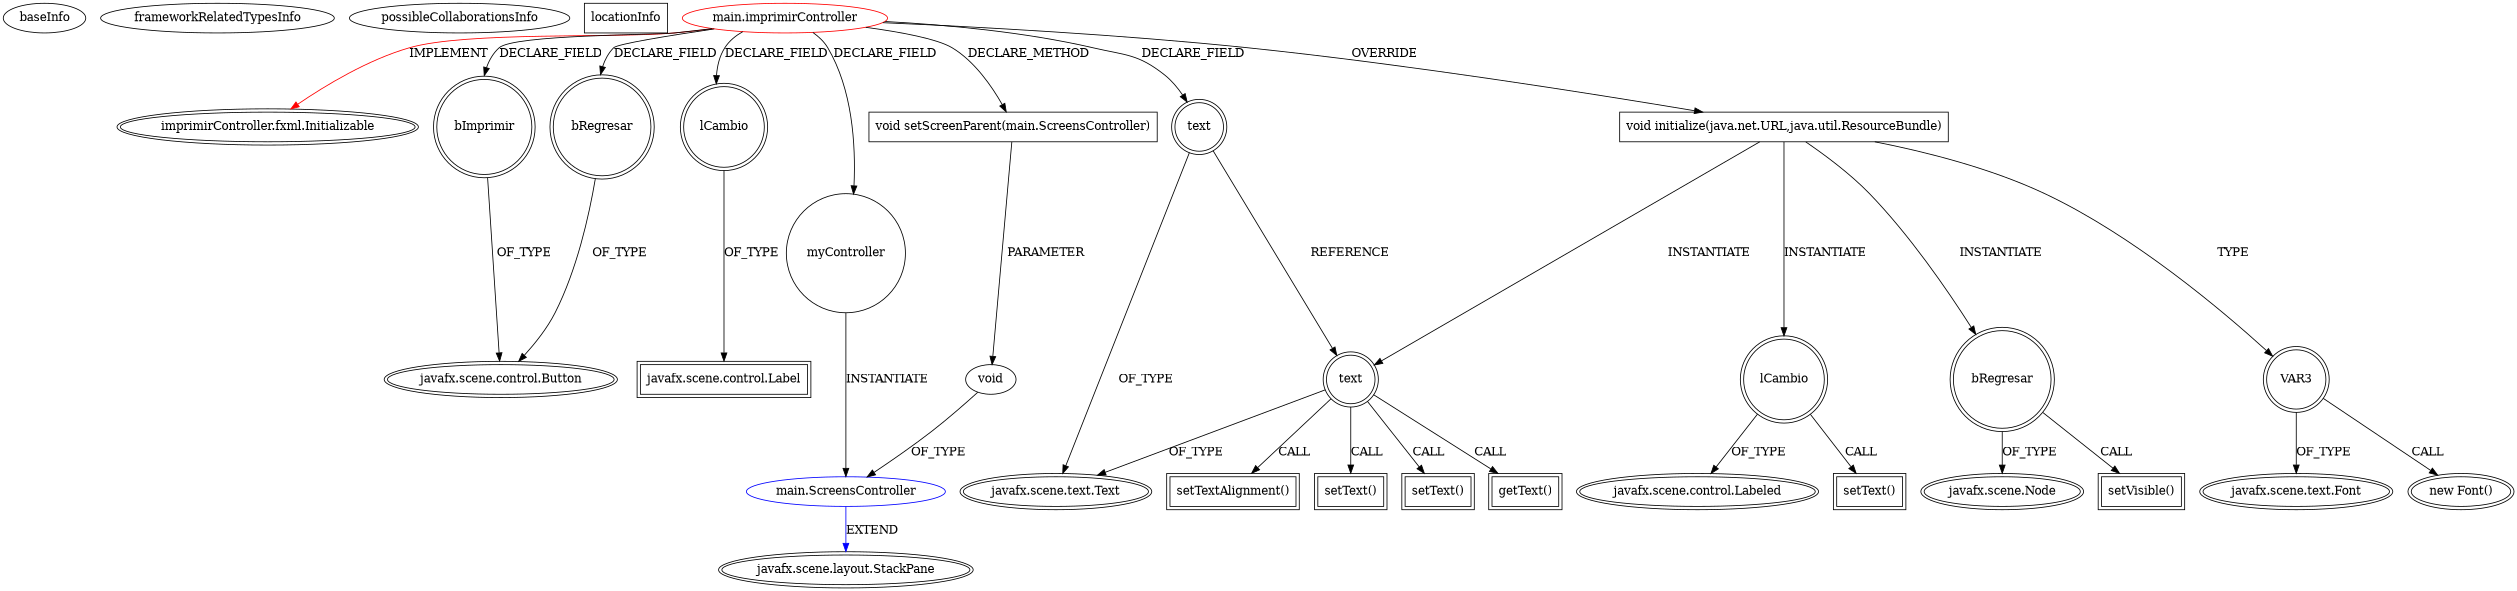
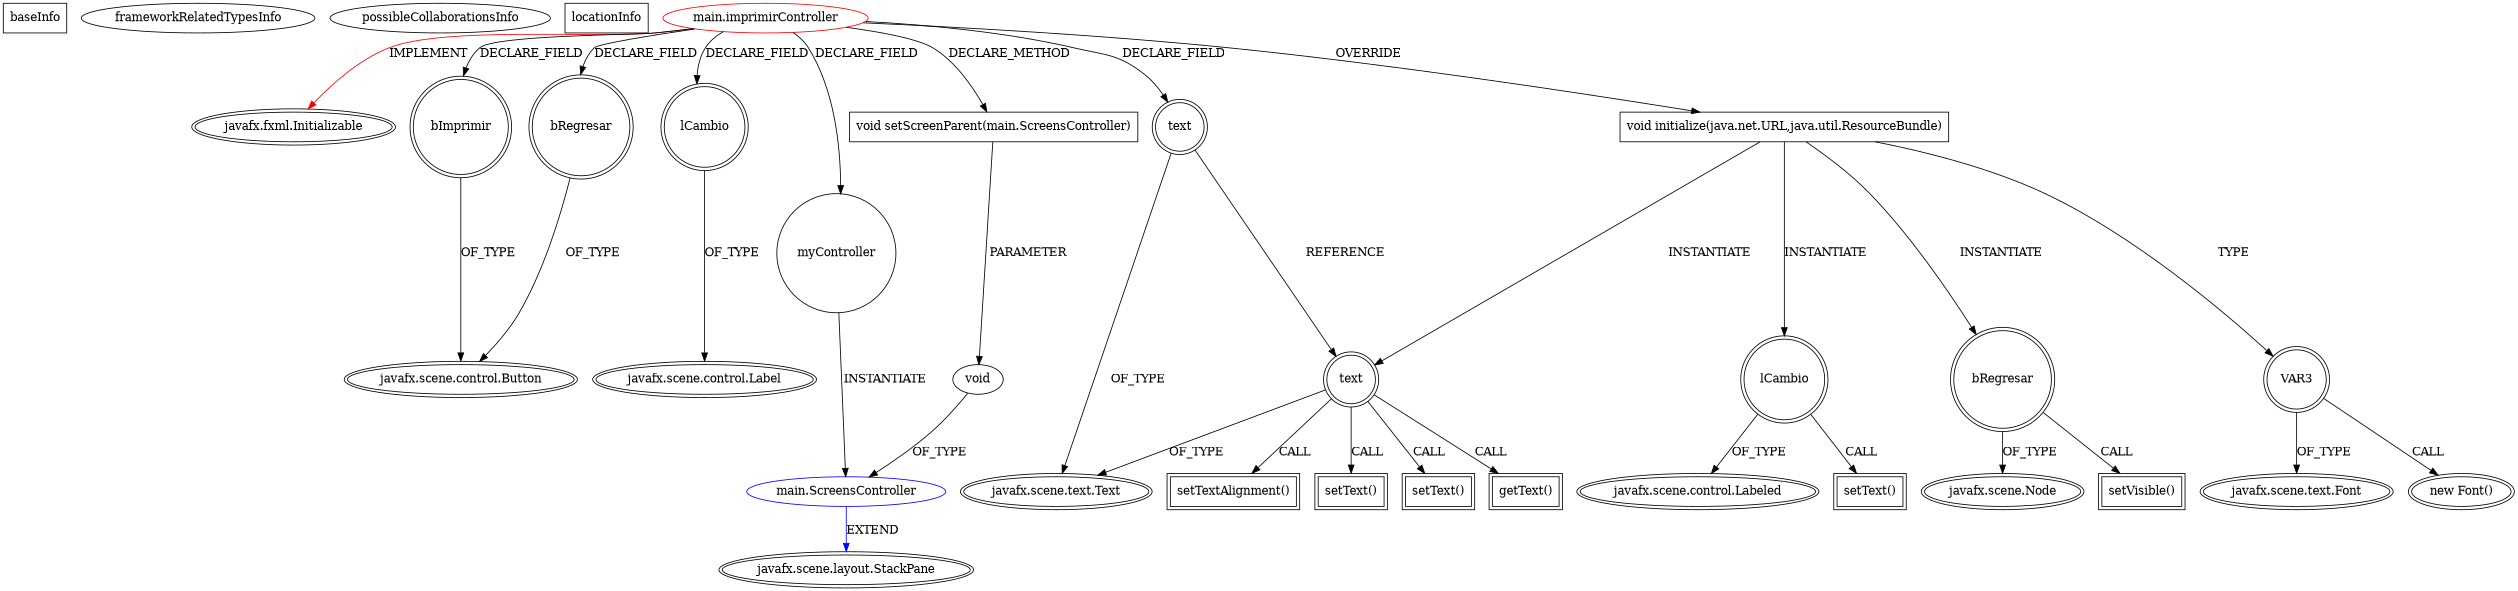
(45, 18) -> (35, 18)
(268, 127) -> (294, 127)
(724, 379) -> (705, 379)
